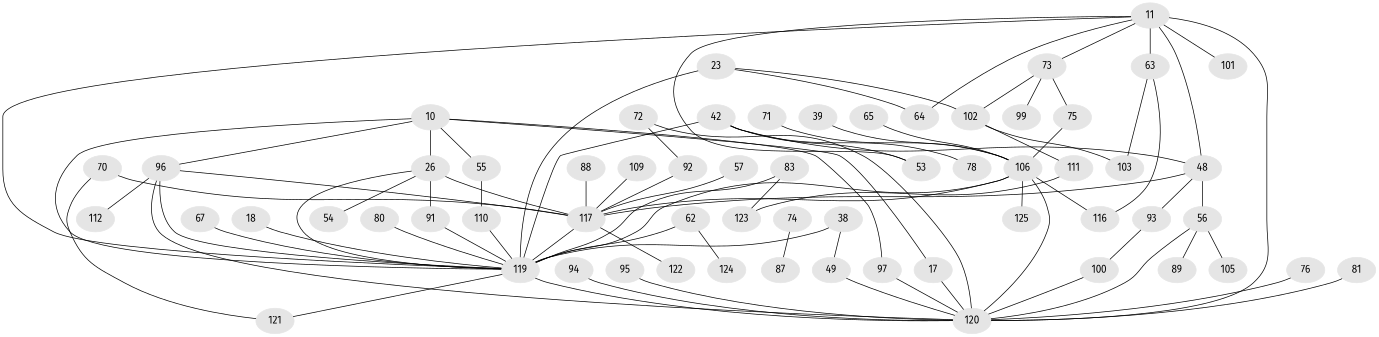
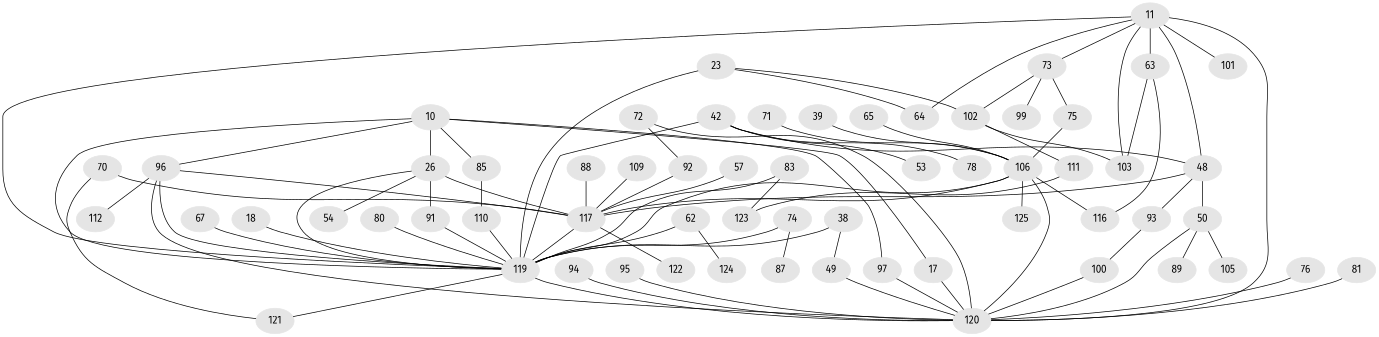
(738, 38) -> (1119, 89)
(481, 168) -> (481, 168)
(1203, 219) -> (1203, 219)
none -> (657, 245)
